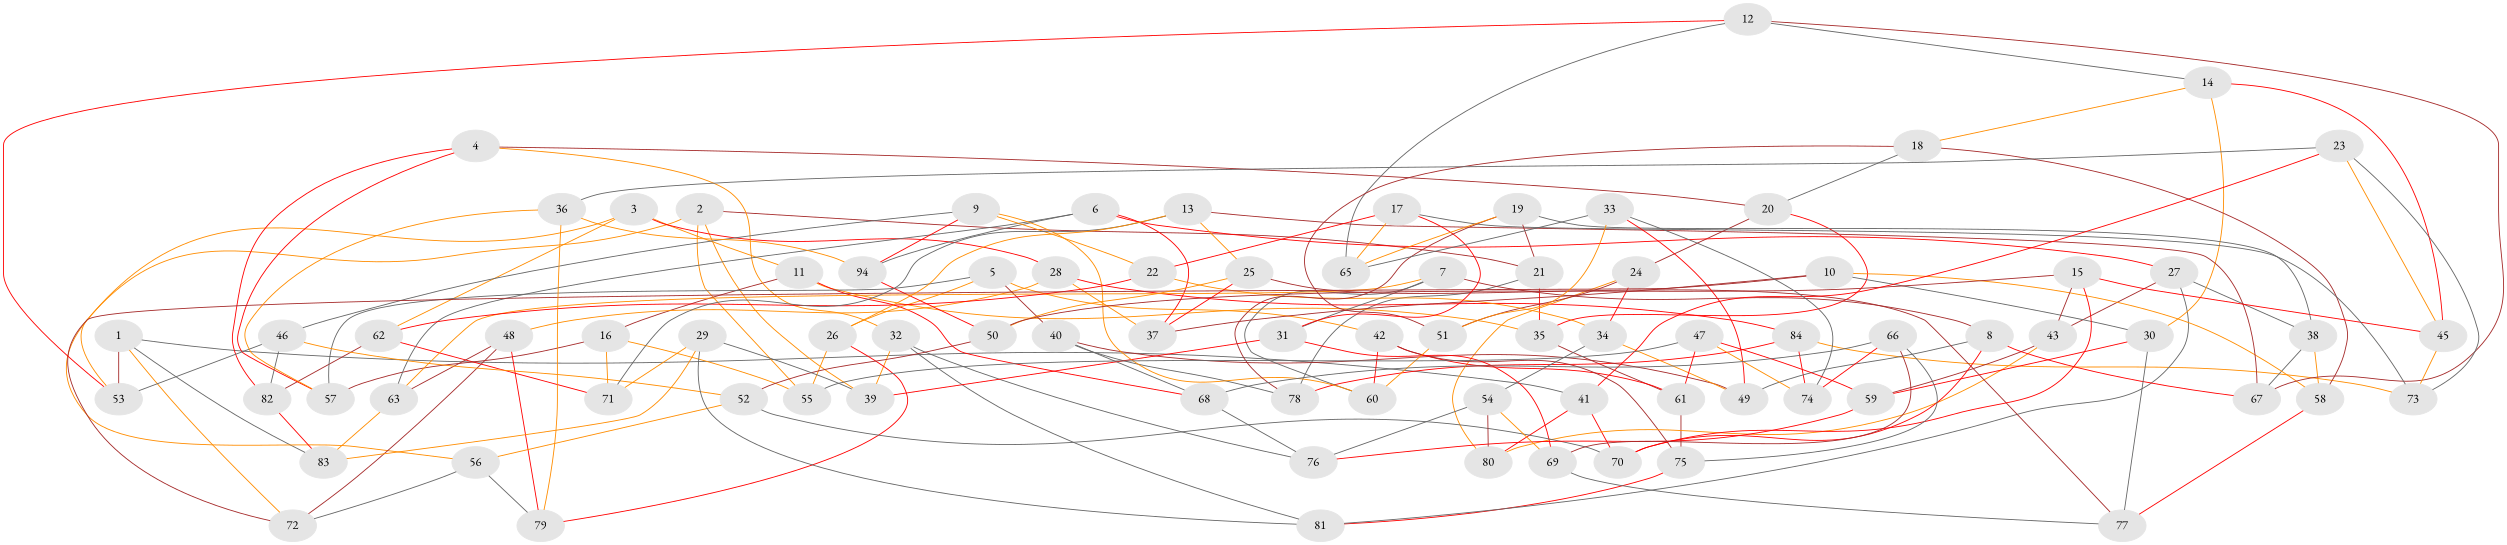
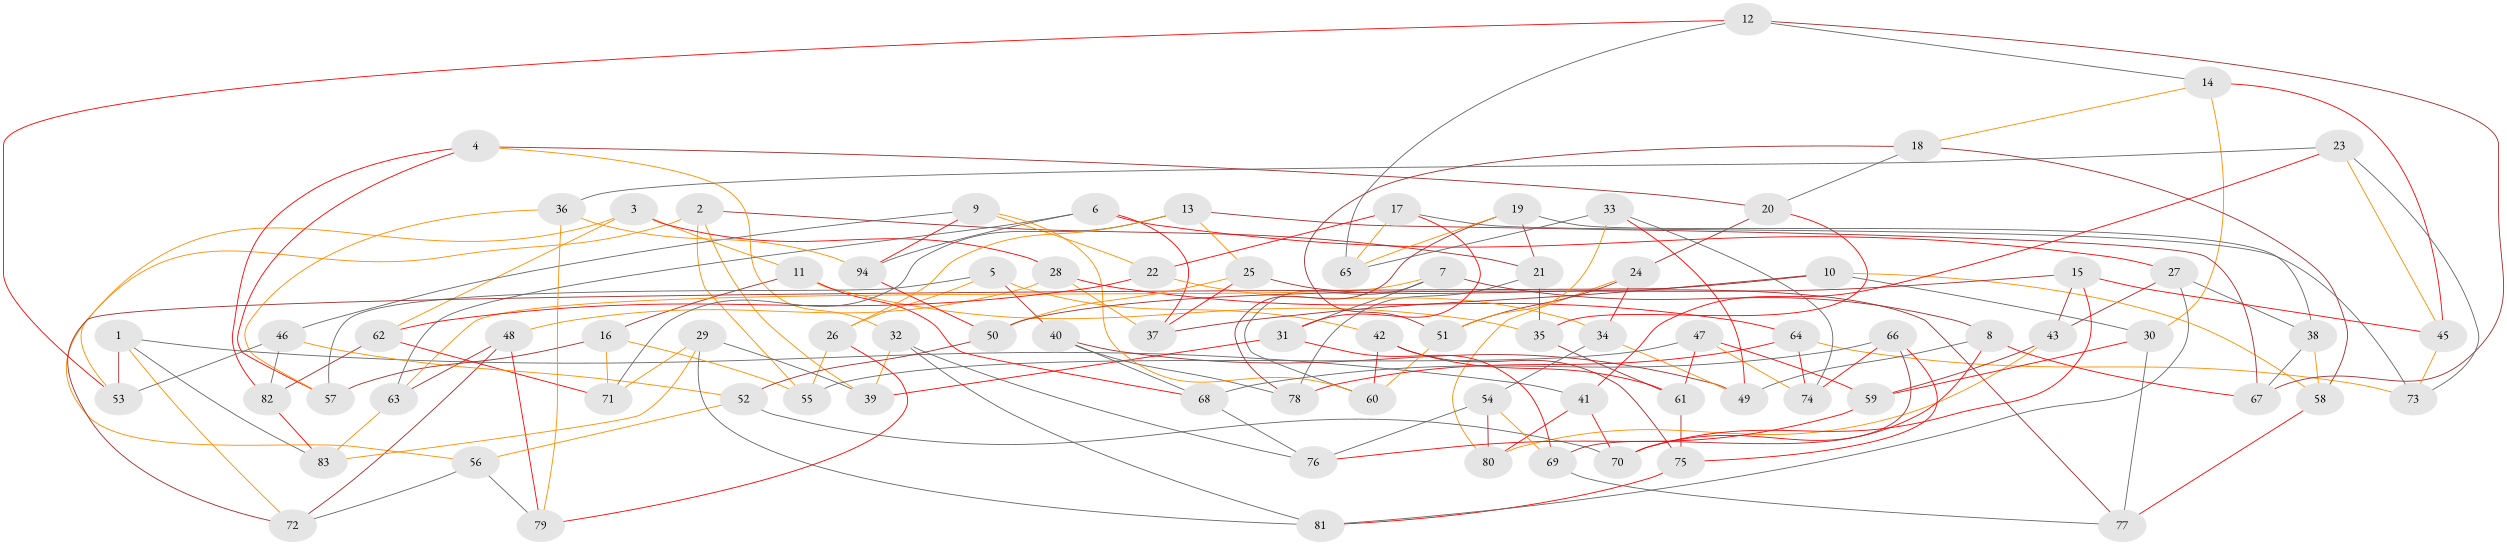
(1796, 336) -> (1796, 336)
(1860, 445) -> (1860, 445)
